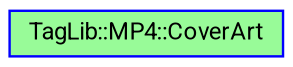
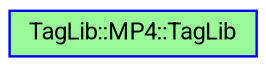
(146, 34) -> (133, 34)
